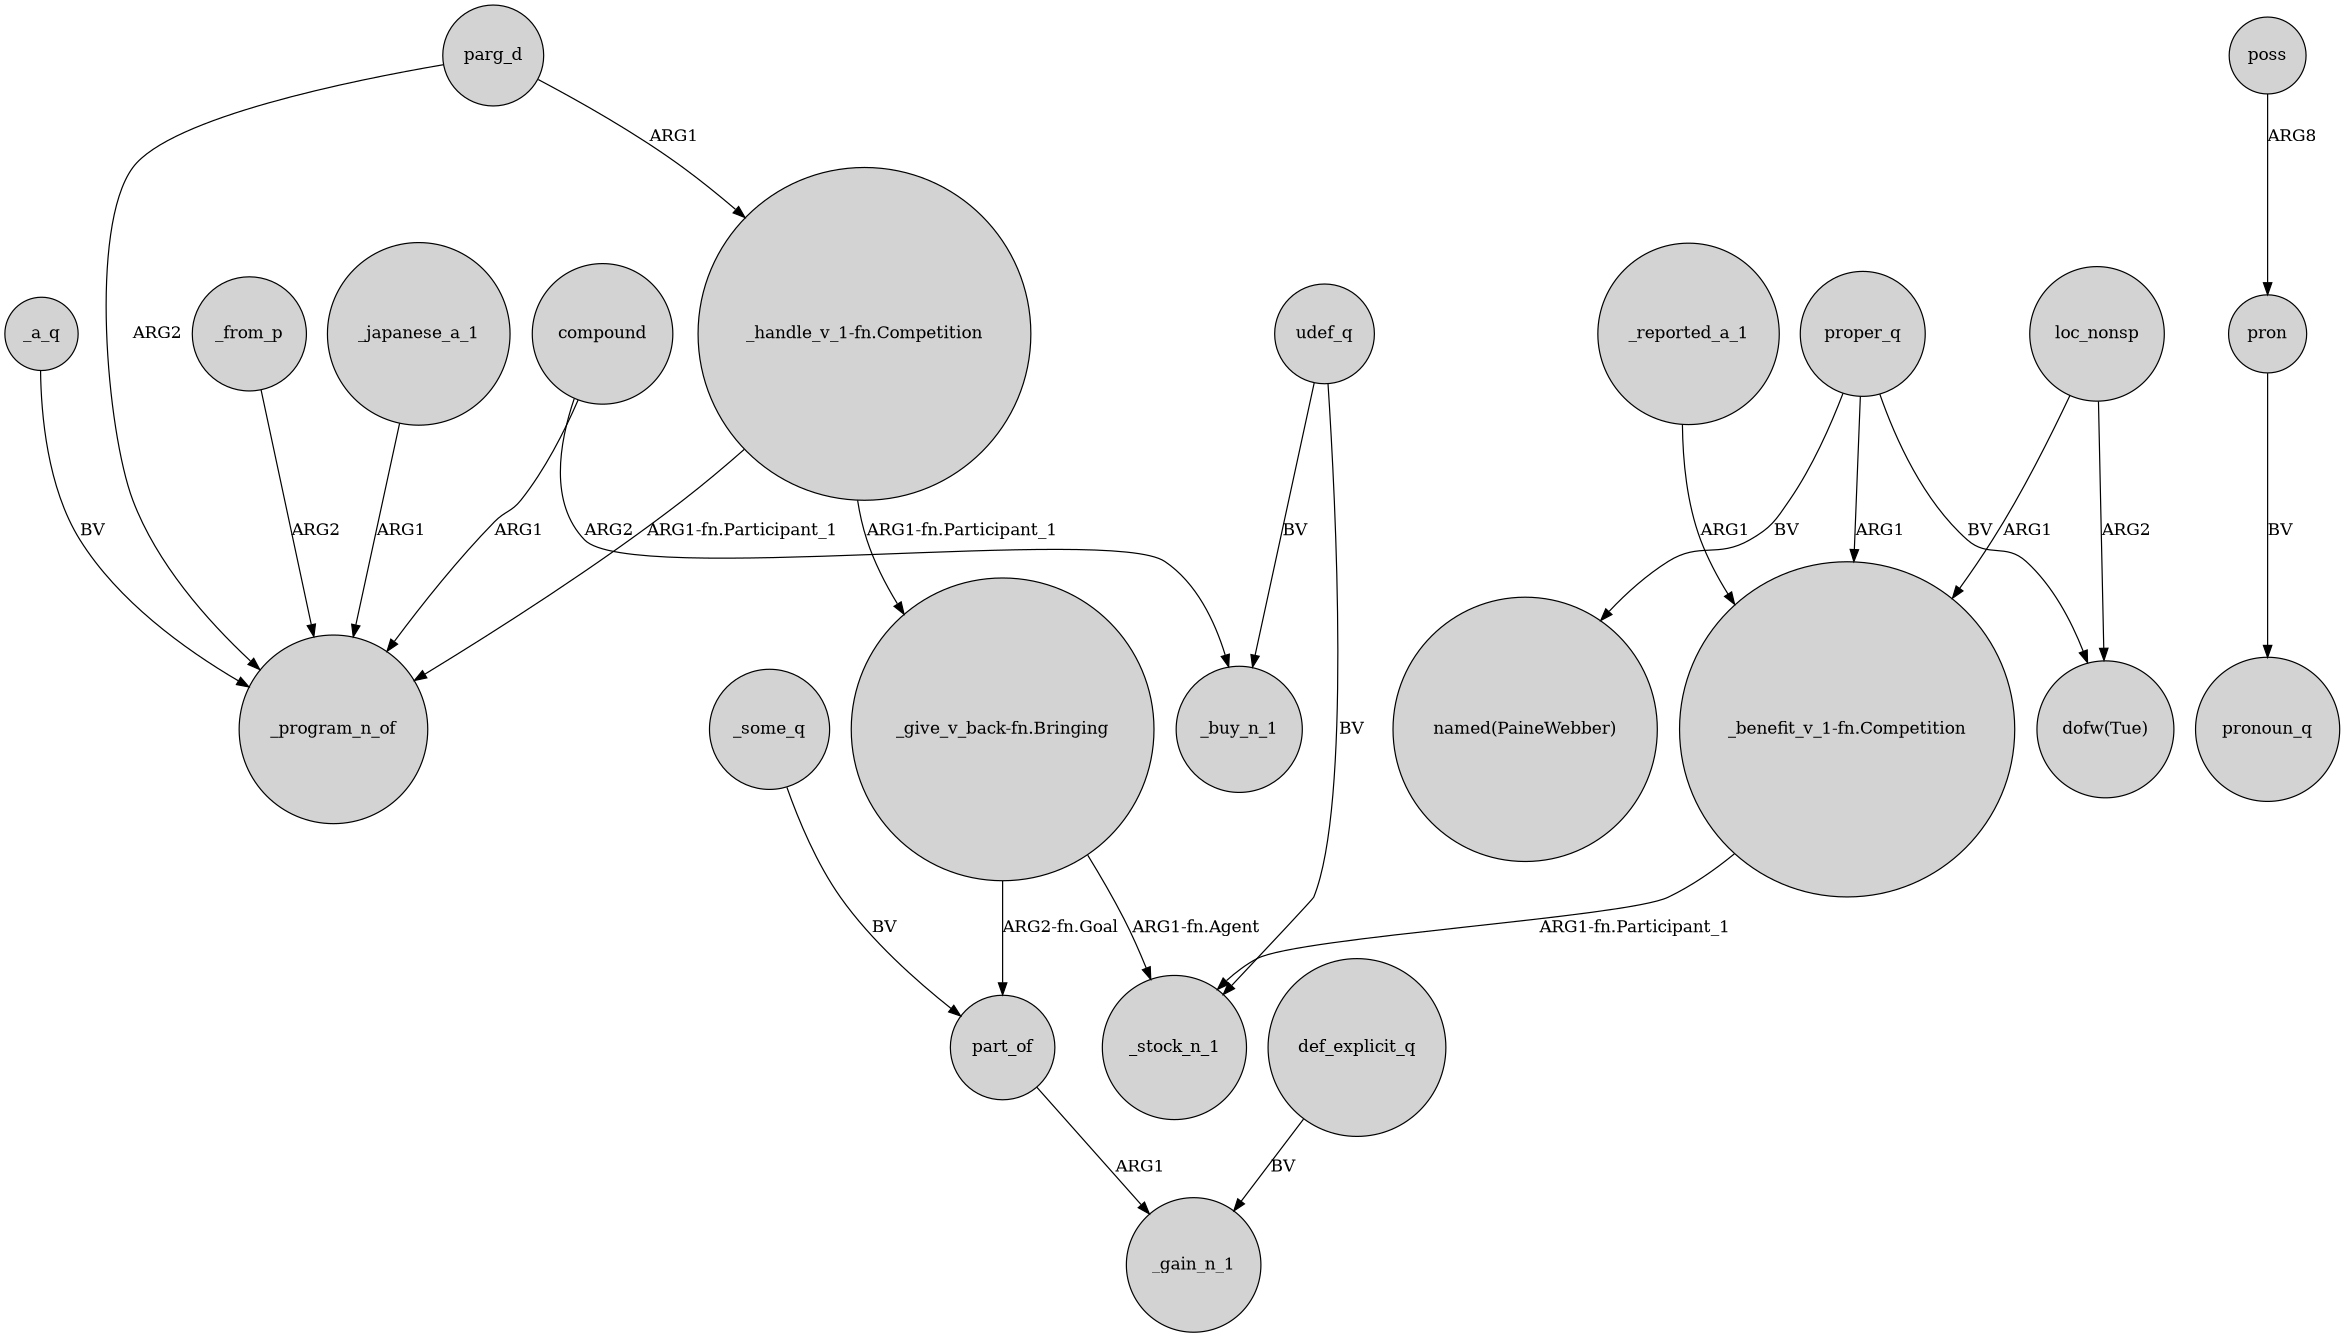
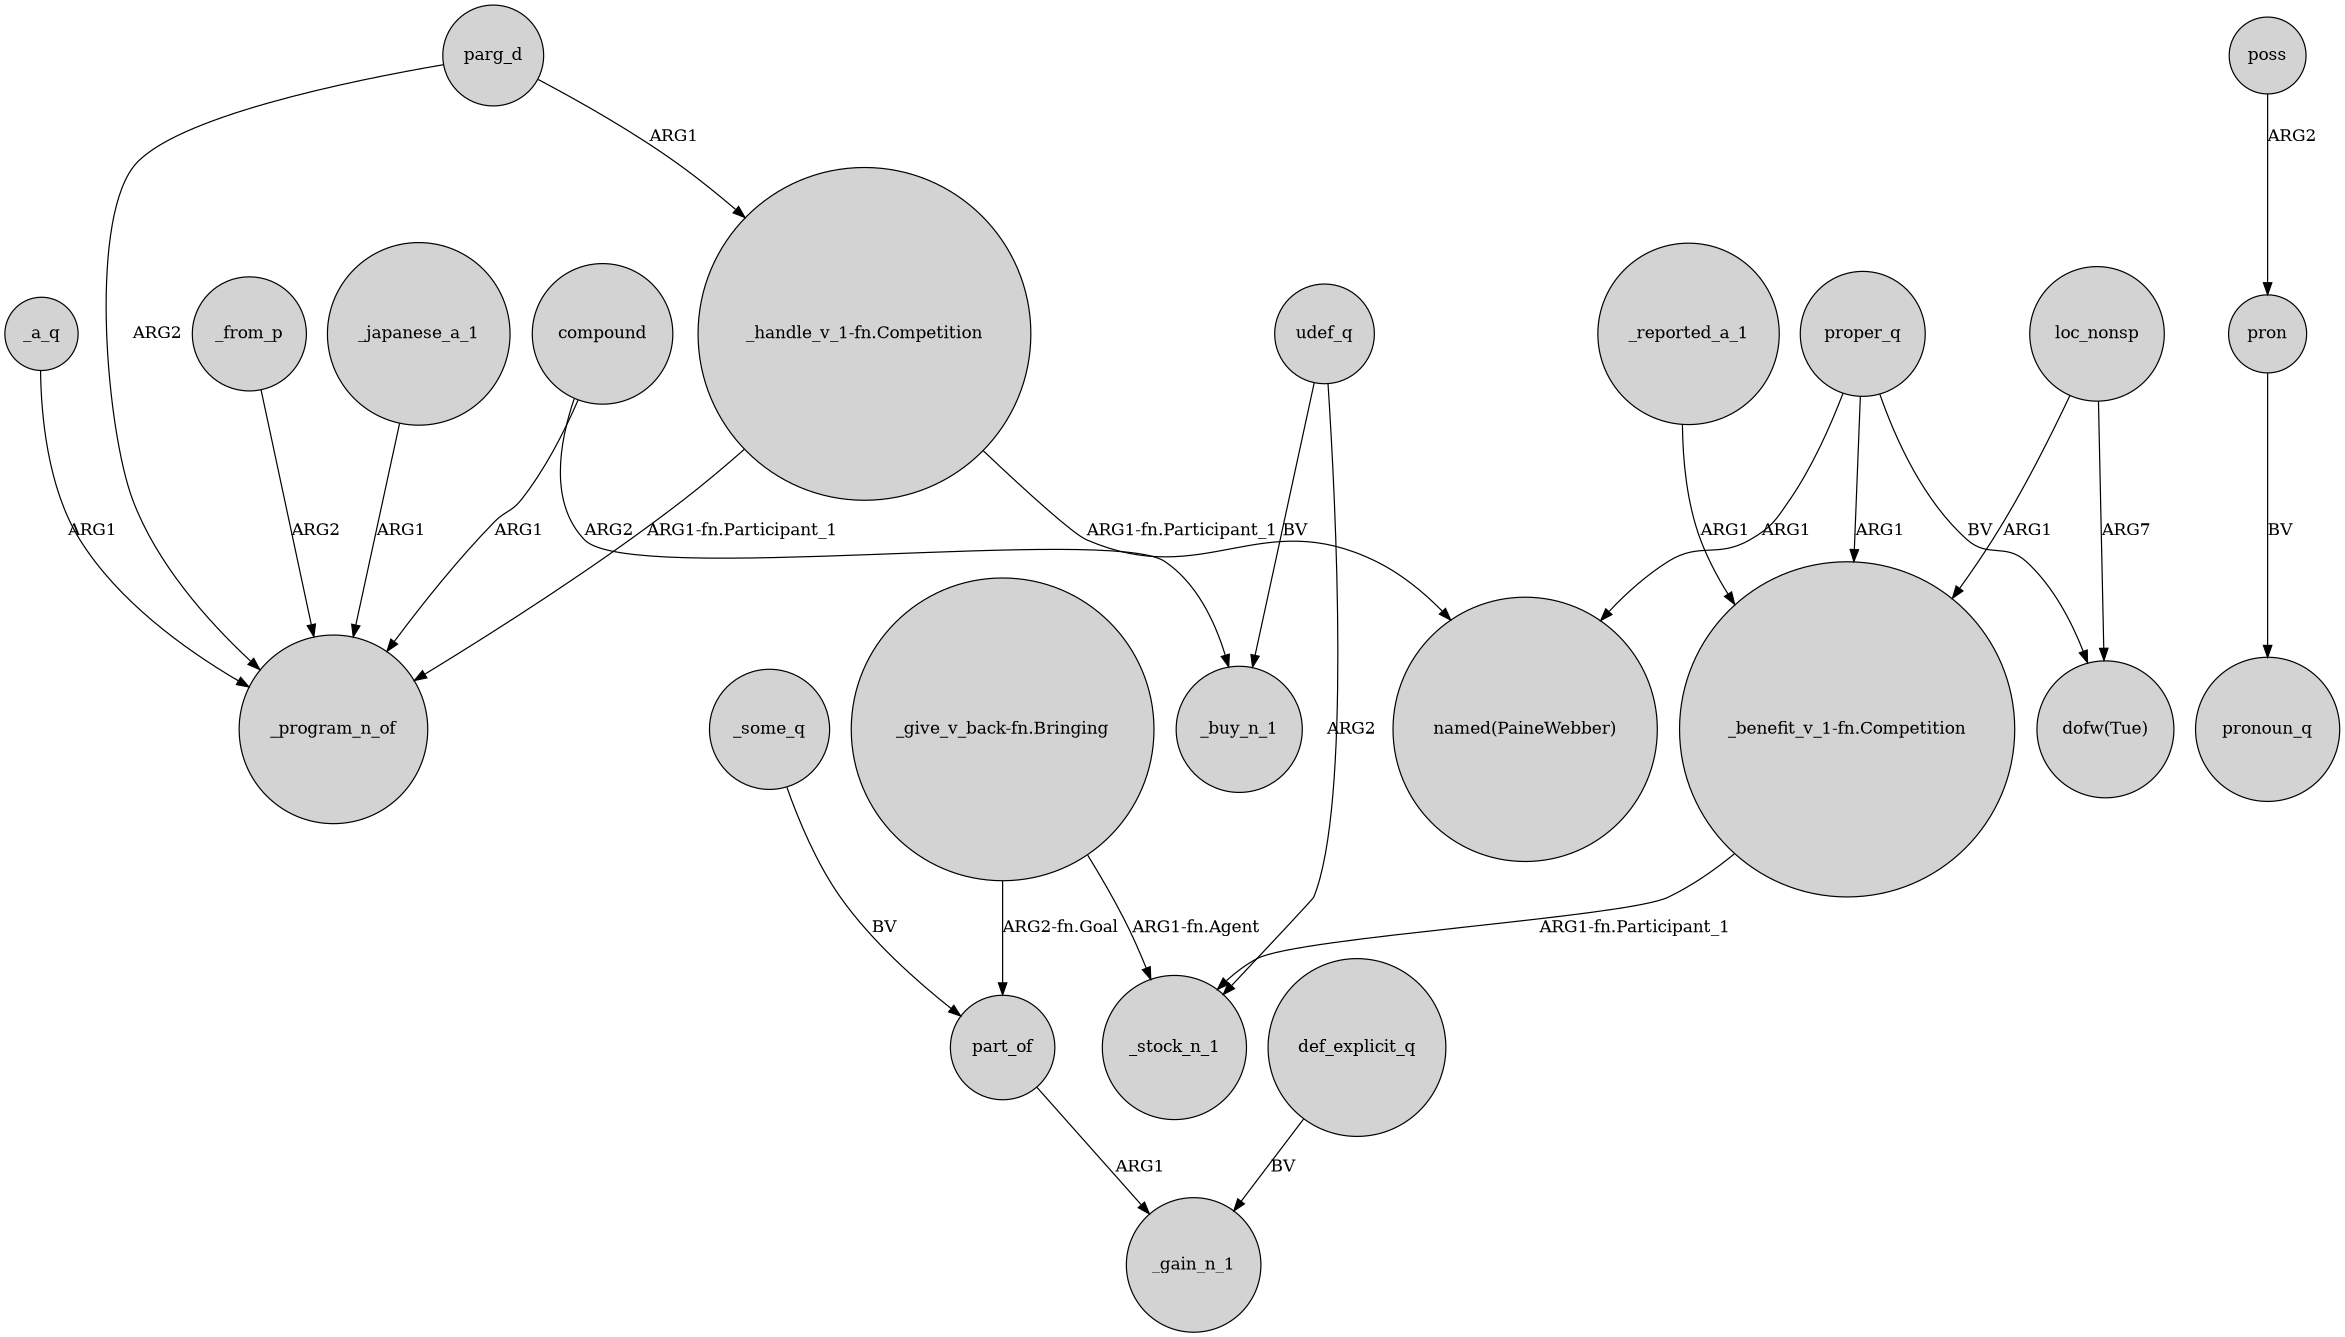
(2292, 137) -> (2292, 137)
(93, 531) -> (93, 531)
(1786, 531) -> (1786, 531)
(2126, 531) -> (2126, 531)
(869, 546) -> (1205, 553)
(1352, 729) -> (1352, 729)
